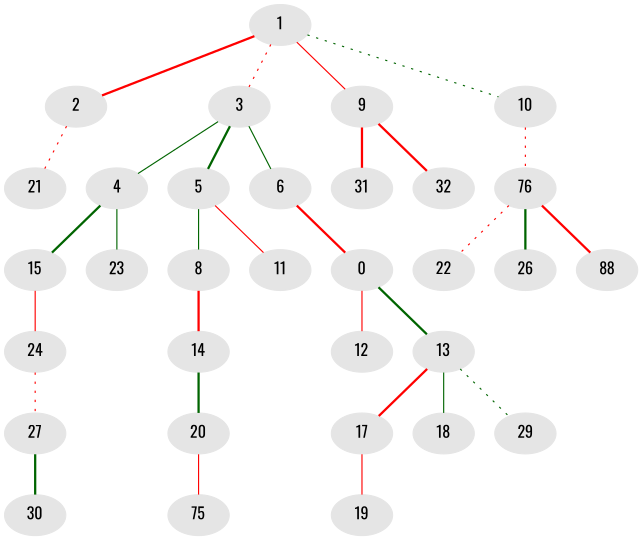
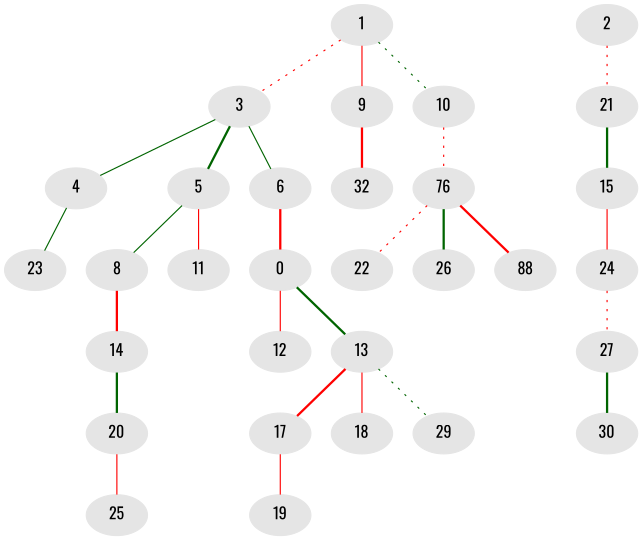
(178, 66) -> none
(362, 188) -> none
(76, 229) -> (607, 148)
(444, 393) -> (362, 393)
(199, 515) -> (117, 515)
